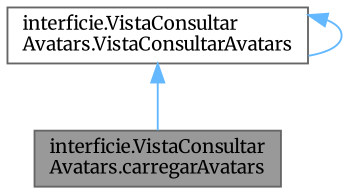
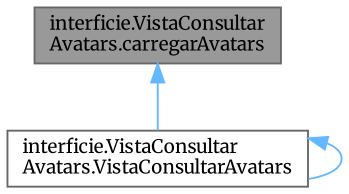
(158, 107) -> (158, 107)
